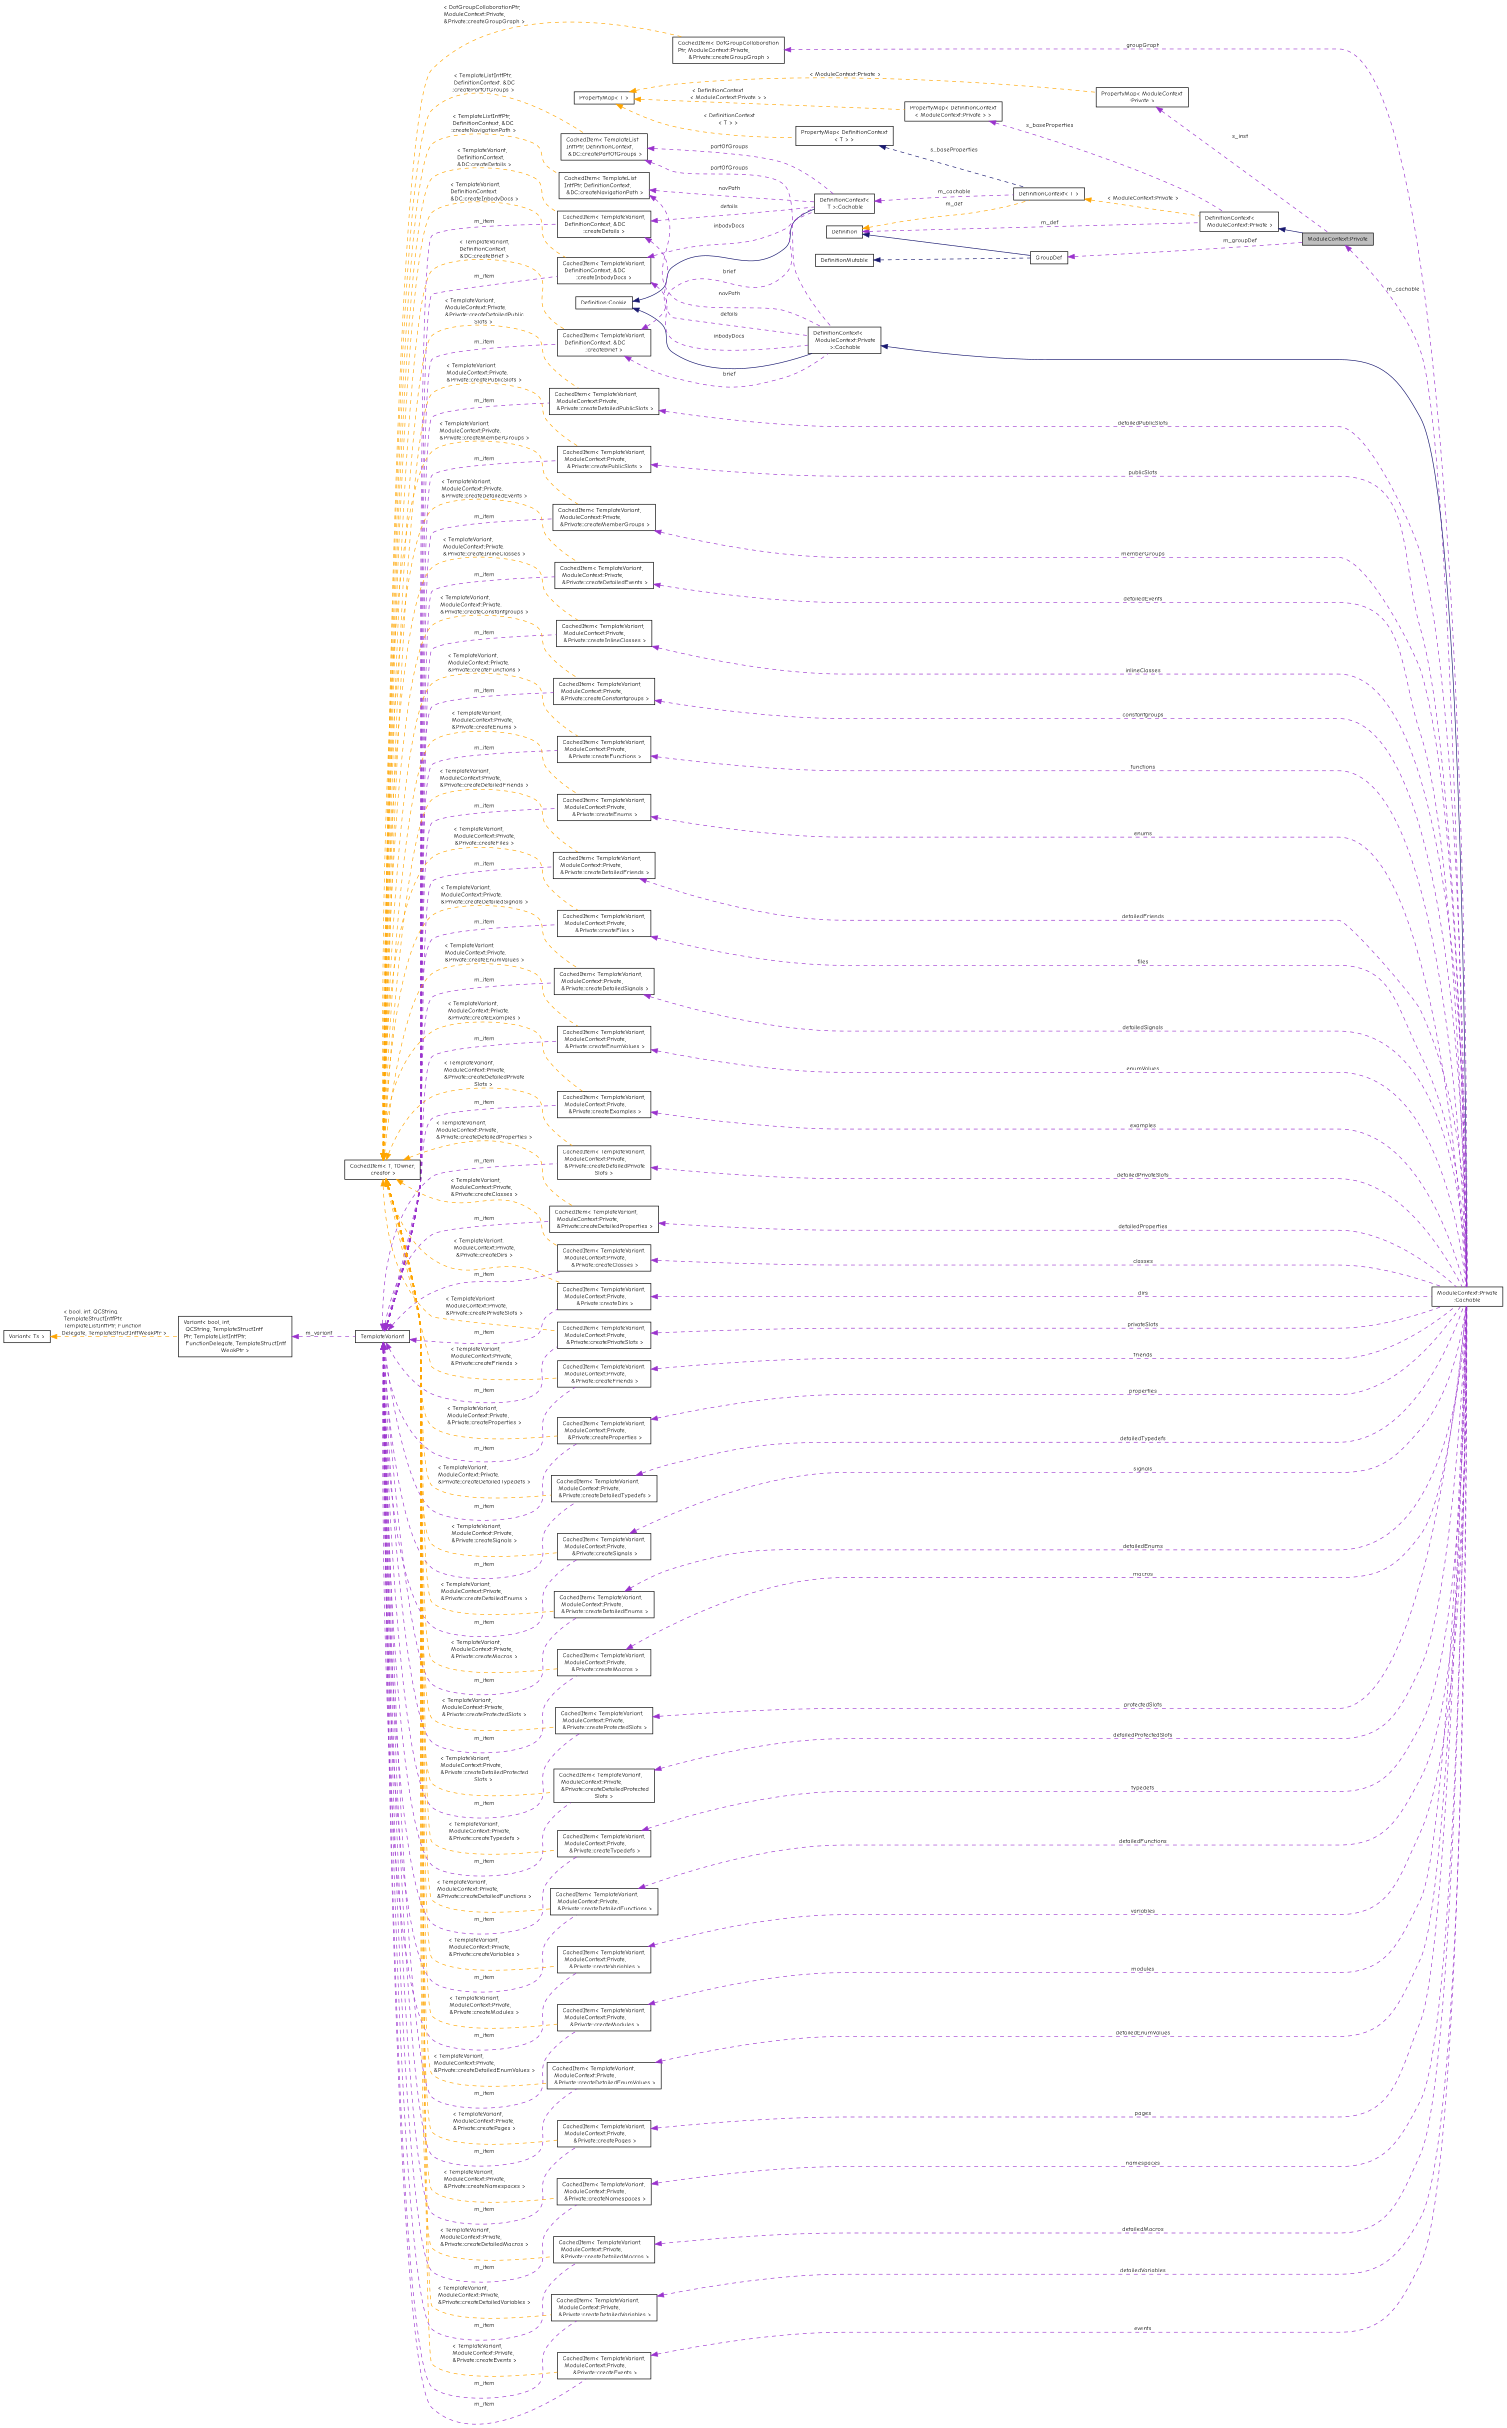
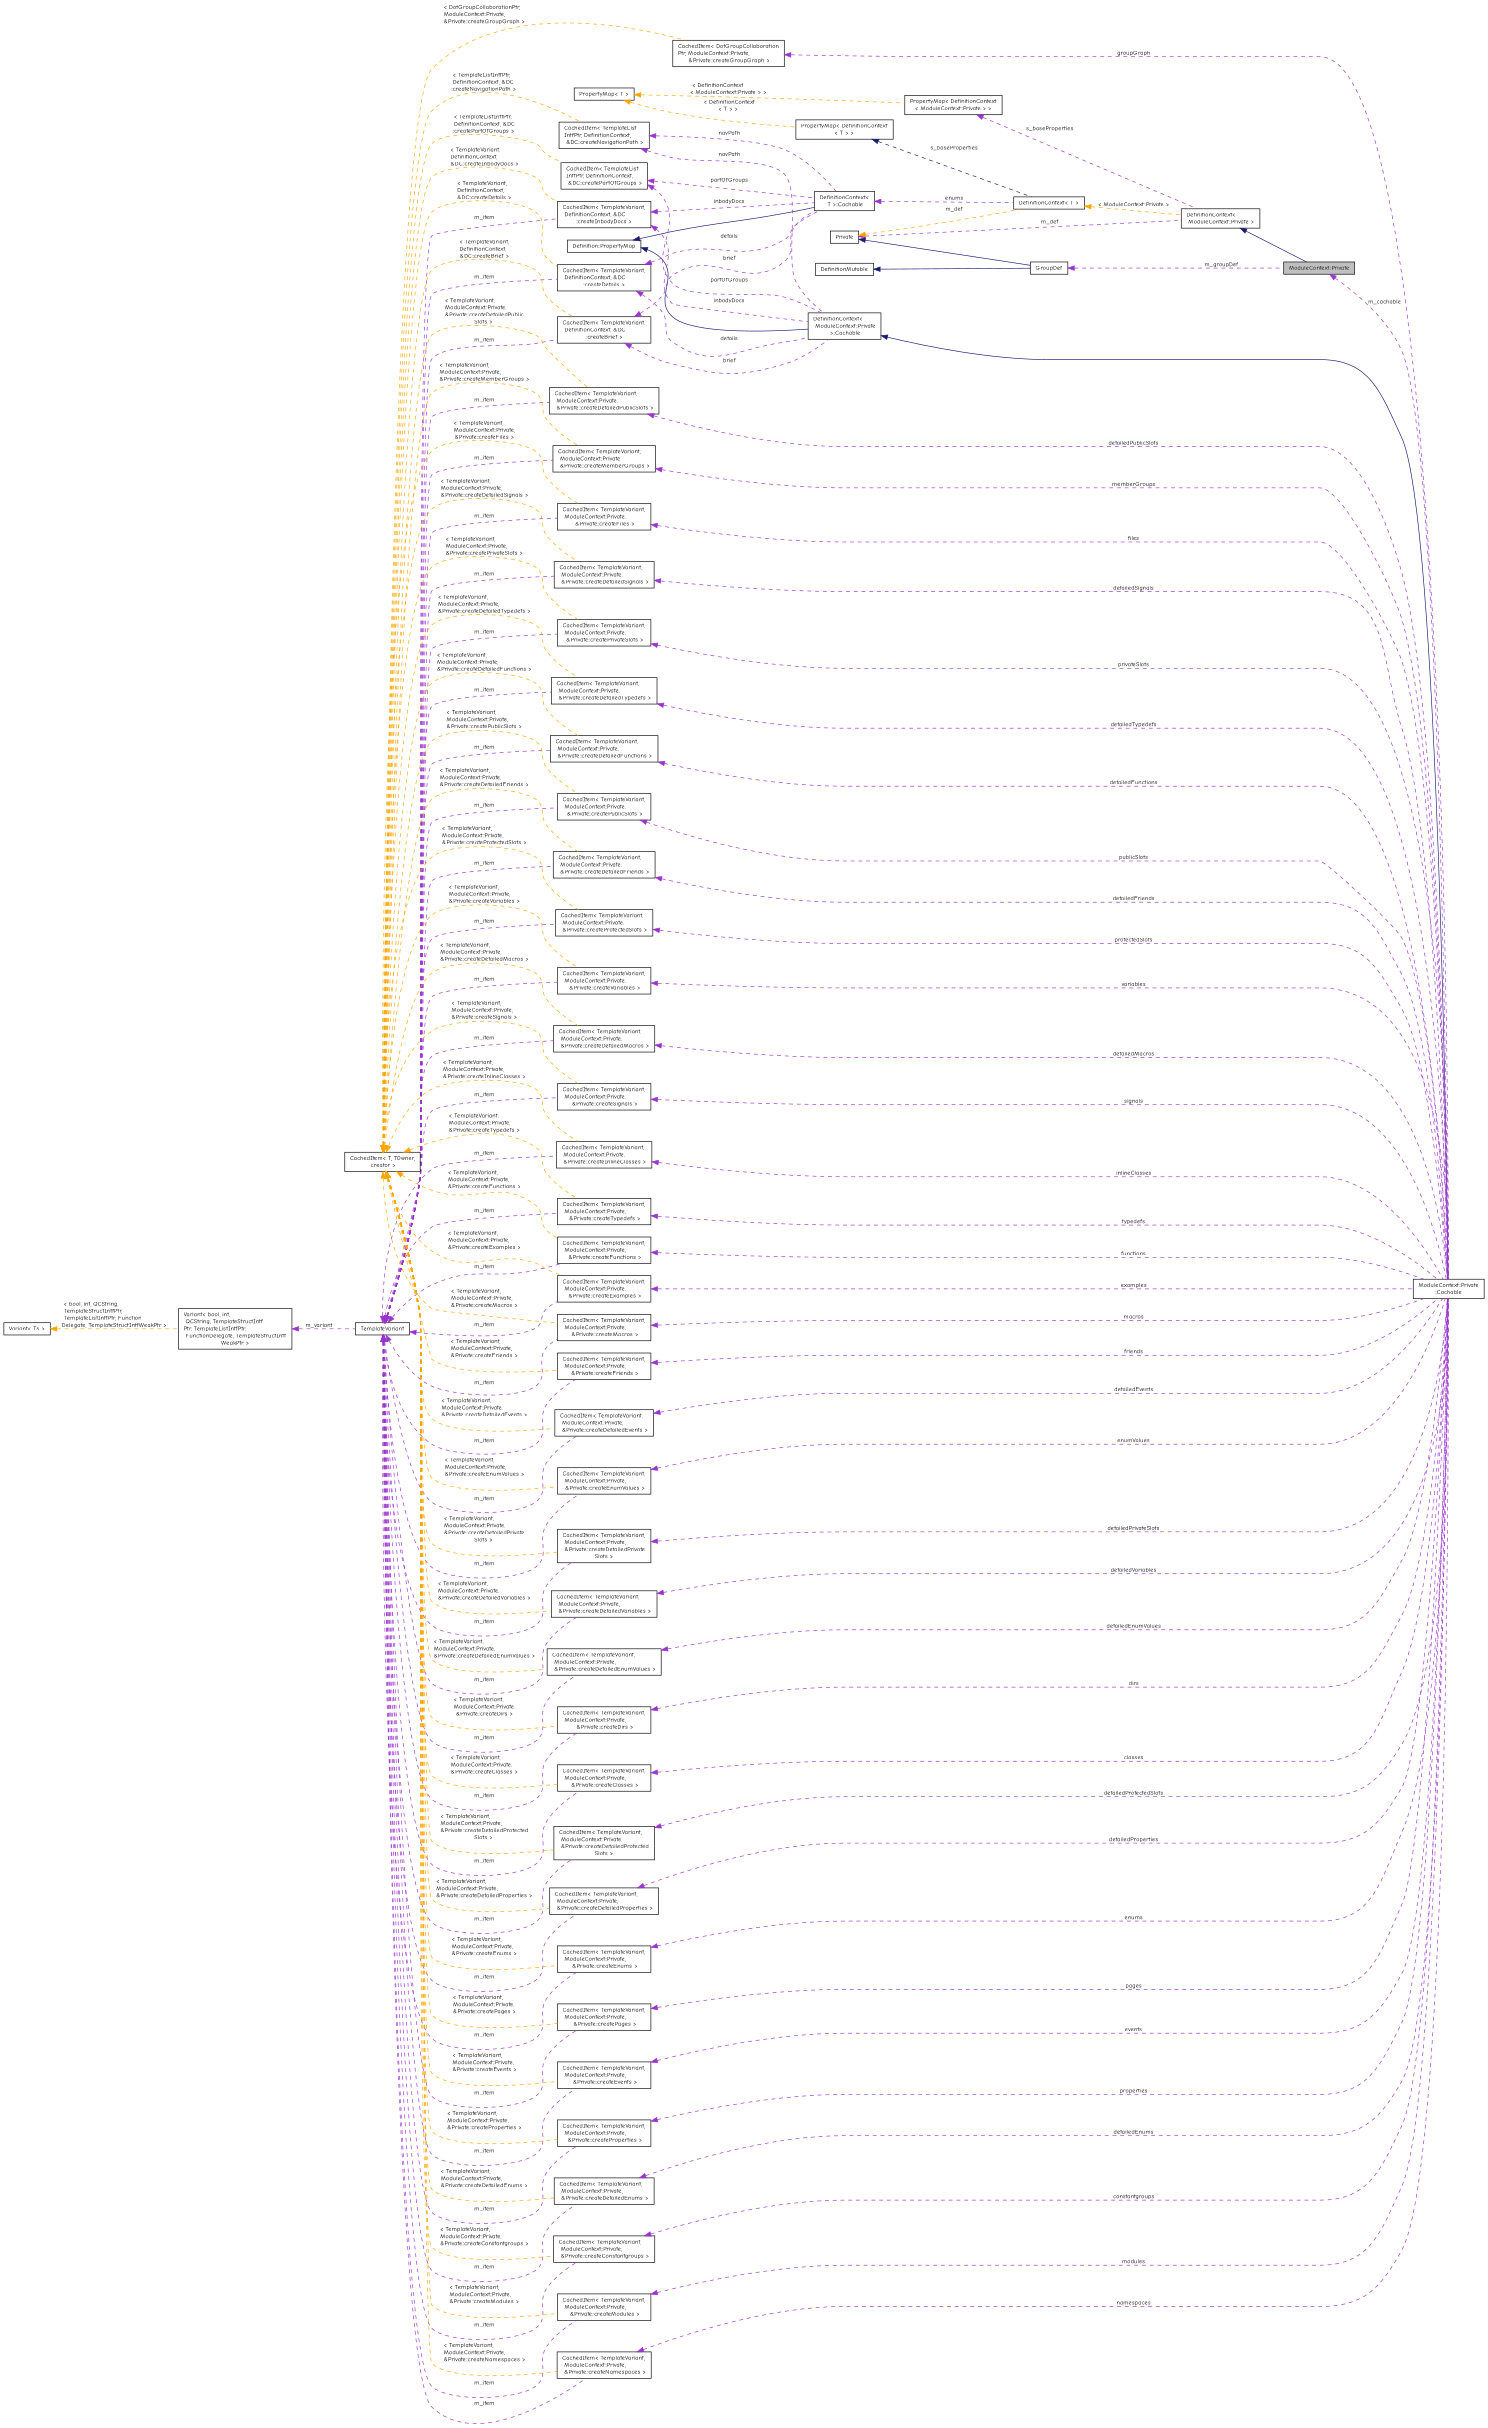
(1142, 97) -> none
(953, 192) -> (953, 198)
(845, 232) -> (845, 237)
(955, 259) -> (955, 269)
(604, 303) -> (604, 246)
